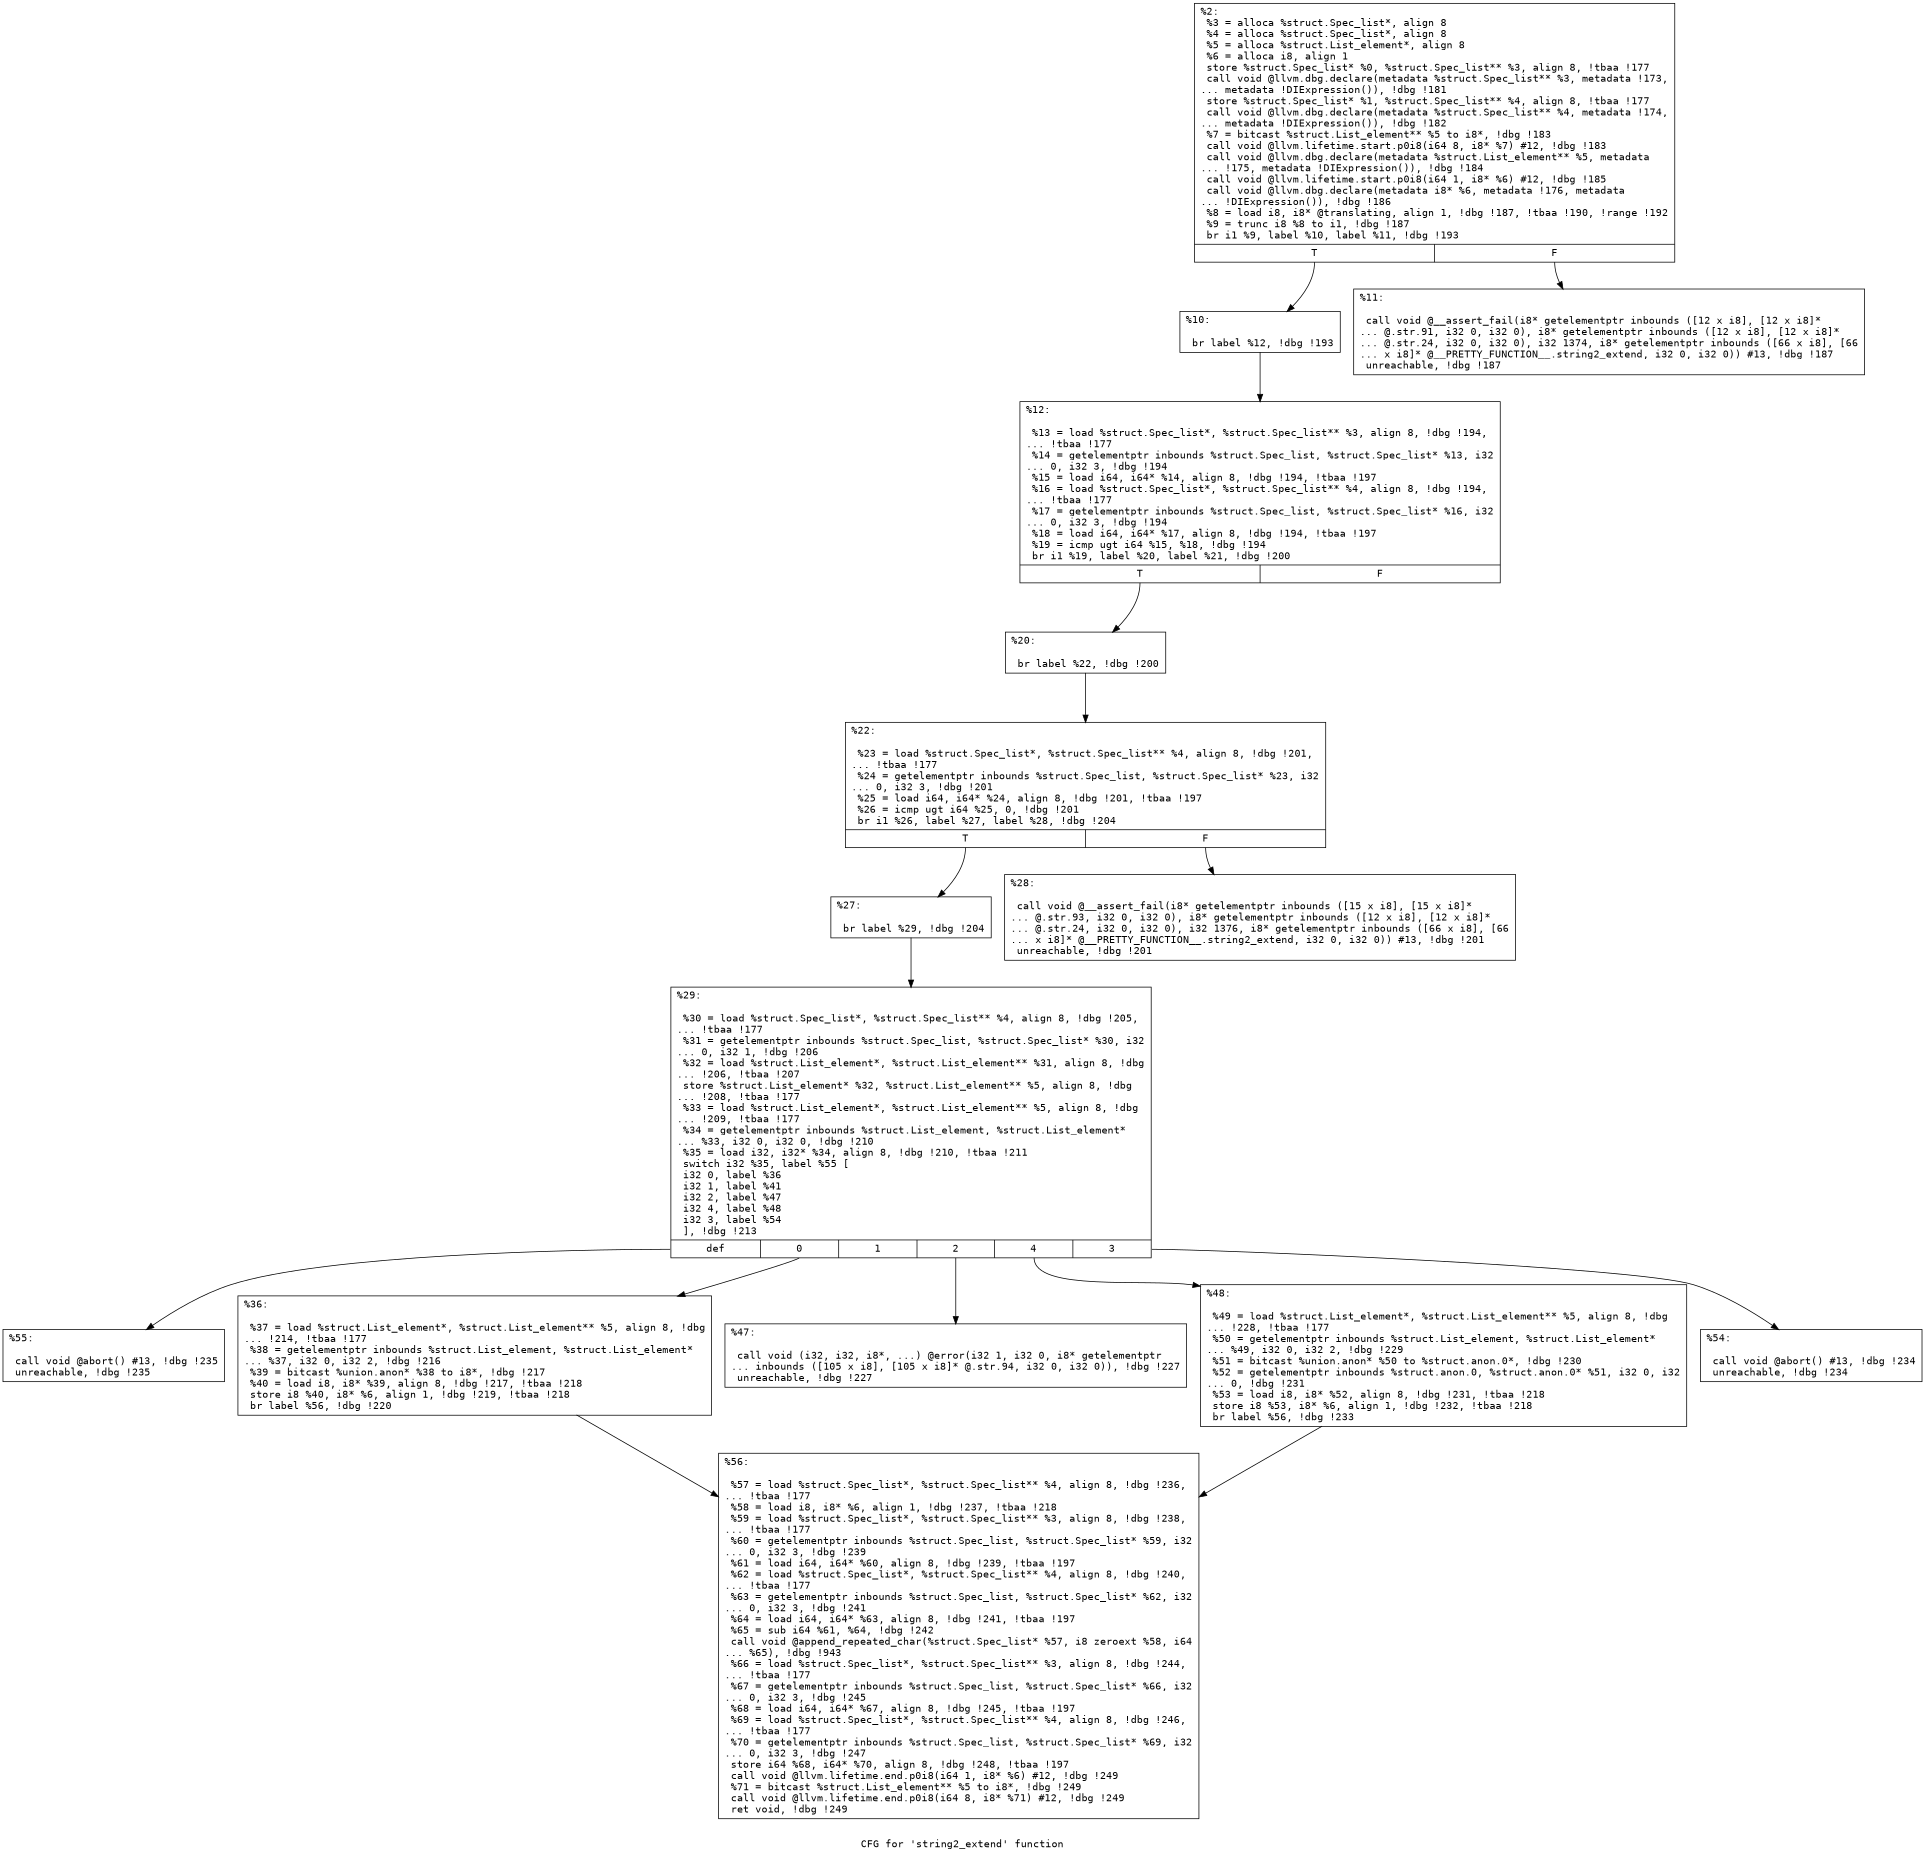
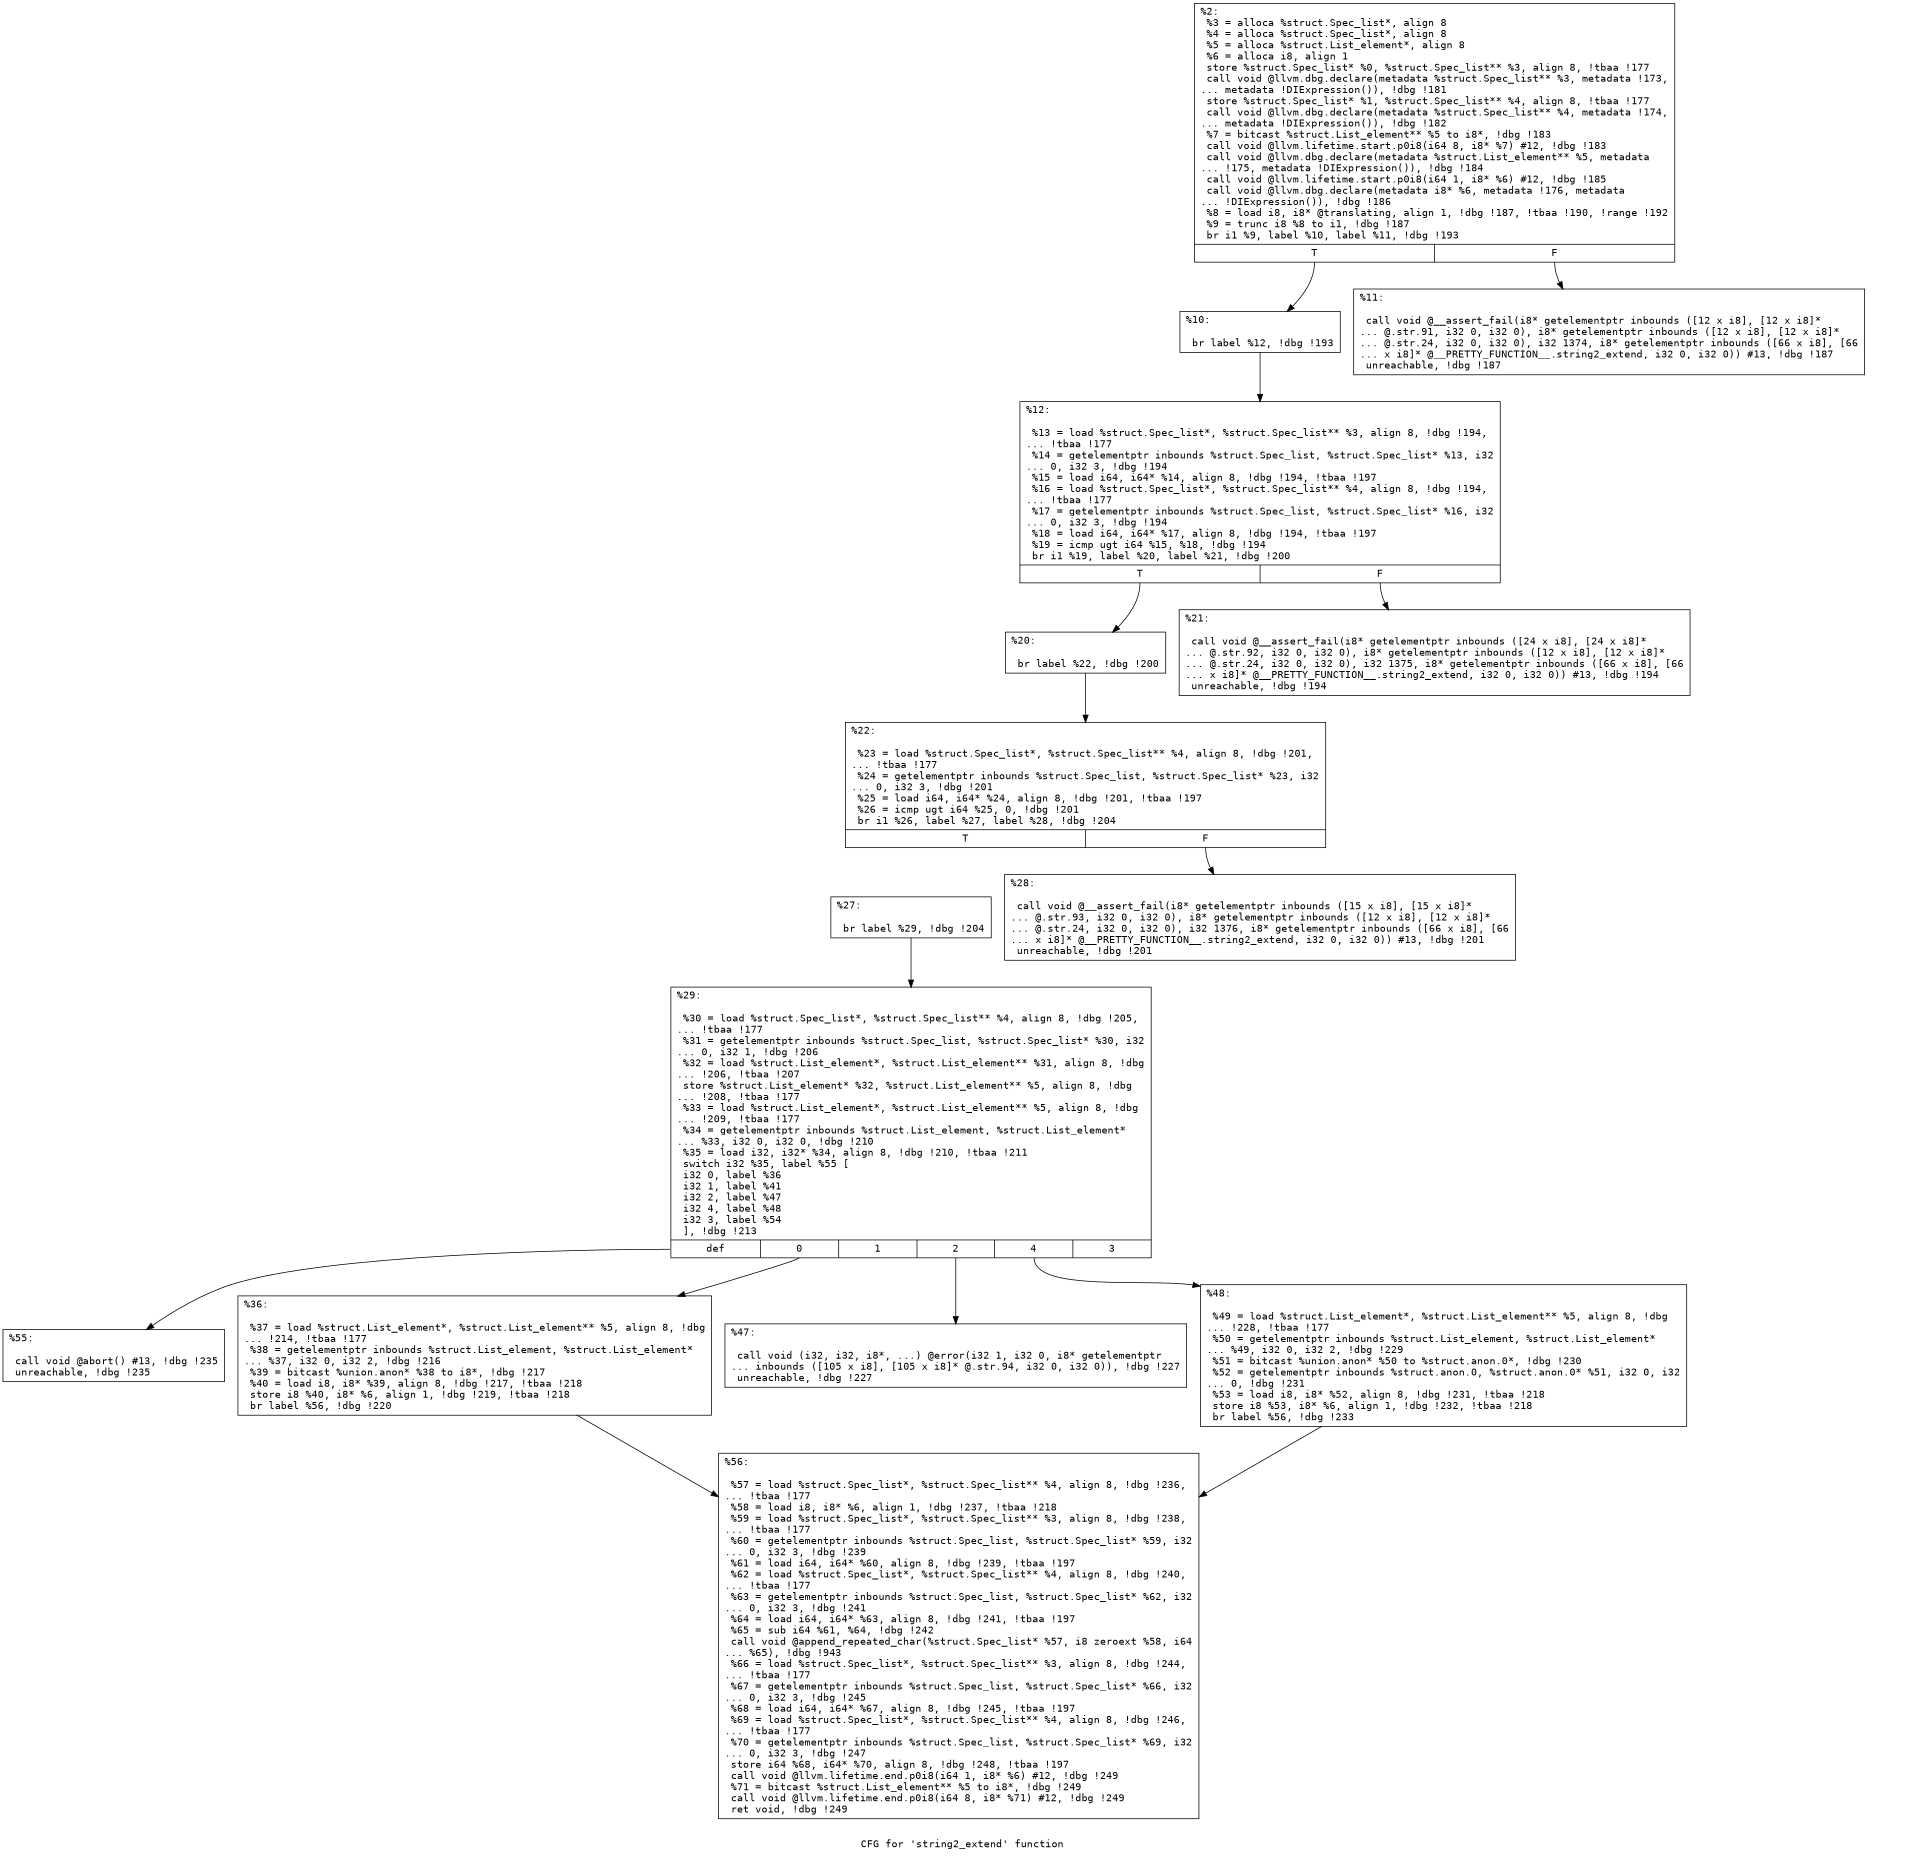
none -> (1435, 653)
(959, 872) -> none
(1811, 1356) -> none
